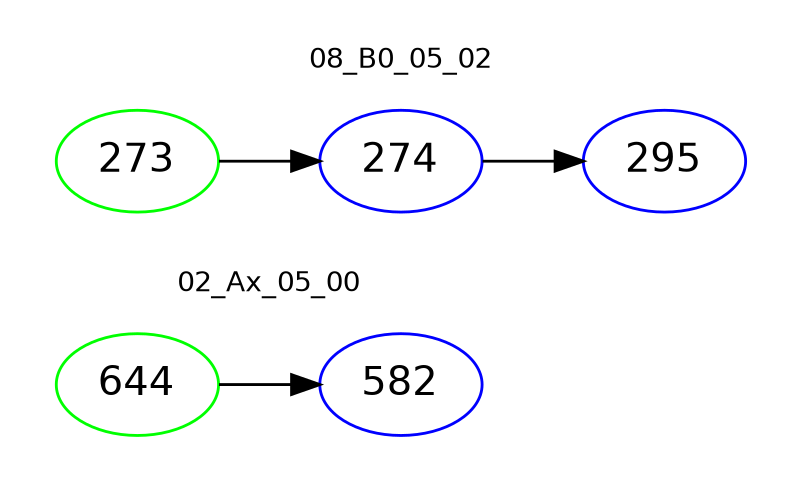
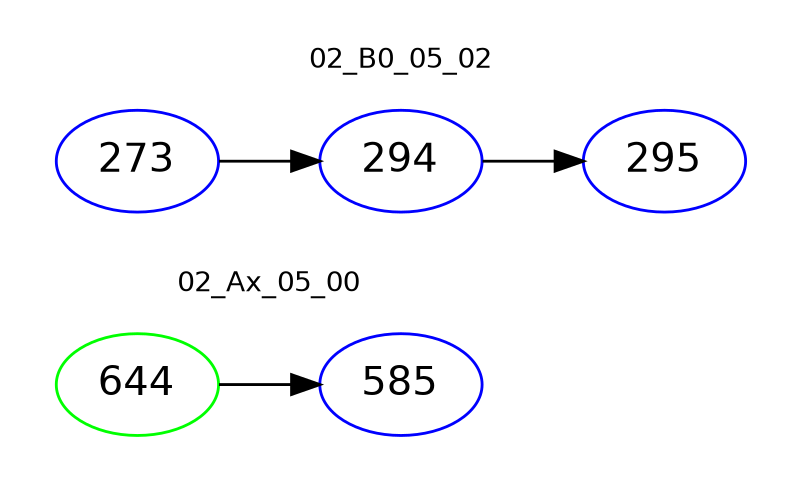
(401, 61) -> (401, 61)
(137, 161) -> (137, 161)
(401, 161) -> (401, 161)
(401, 385) -> (401, 385)
